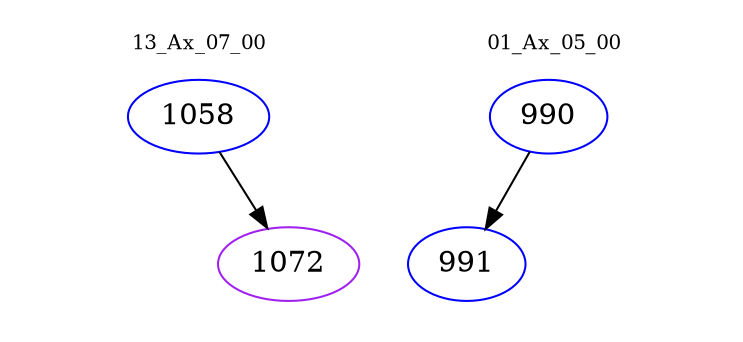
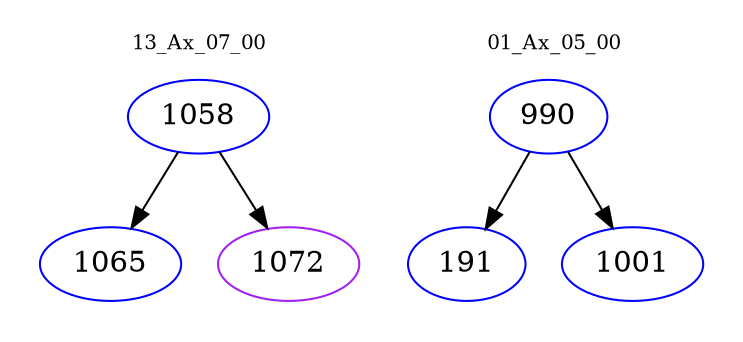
none -> (111, 264)
(467, 264) -> (467, 264)
none -> (633, 264)
